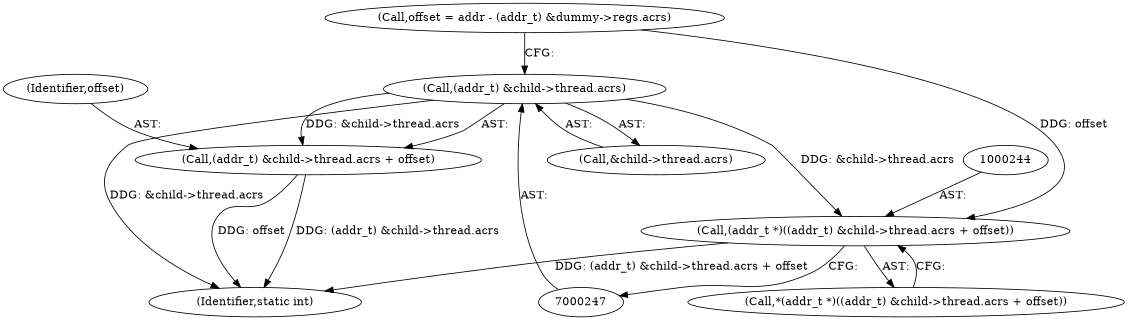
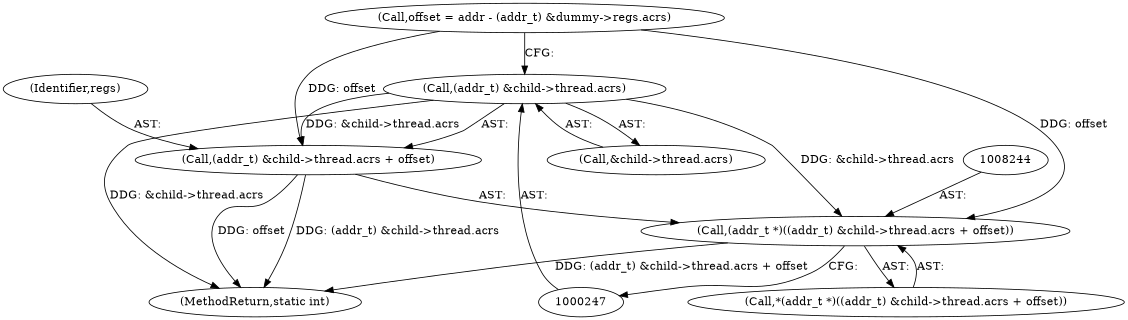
none -> (340, 57)
(76, 89) -> (76, 89)
(1006, 160) -> (1006, 160)
none -> (512, 206)
(933, 267) -> (933, 267)
(255, 302) -> (255, 302)
(581, 302) -> (581, 302)
